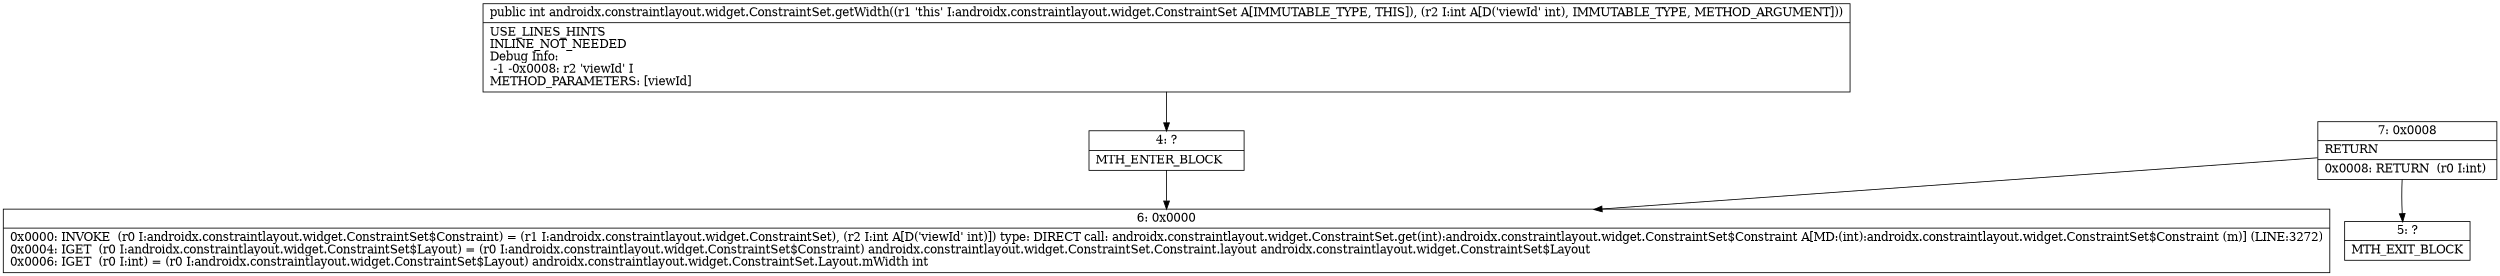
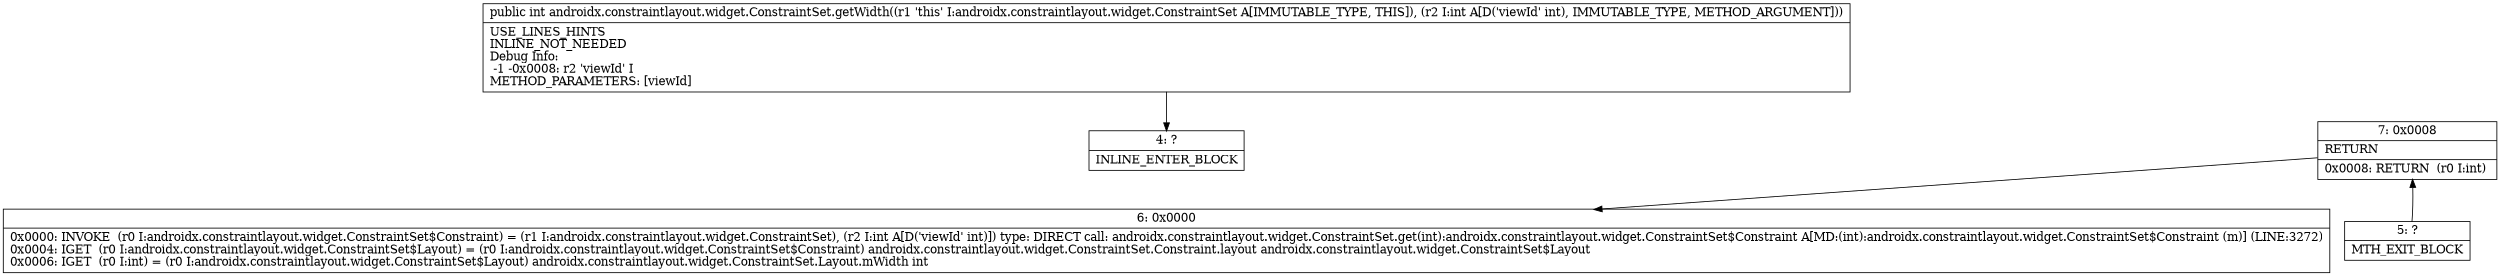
(1159, 160) -> (1167, 160)
(1167, 185) -> none
(2402, 196) -> (2413, 205)
